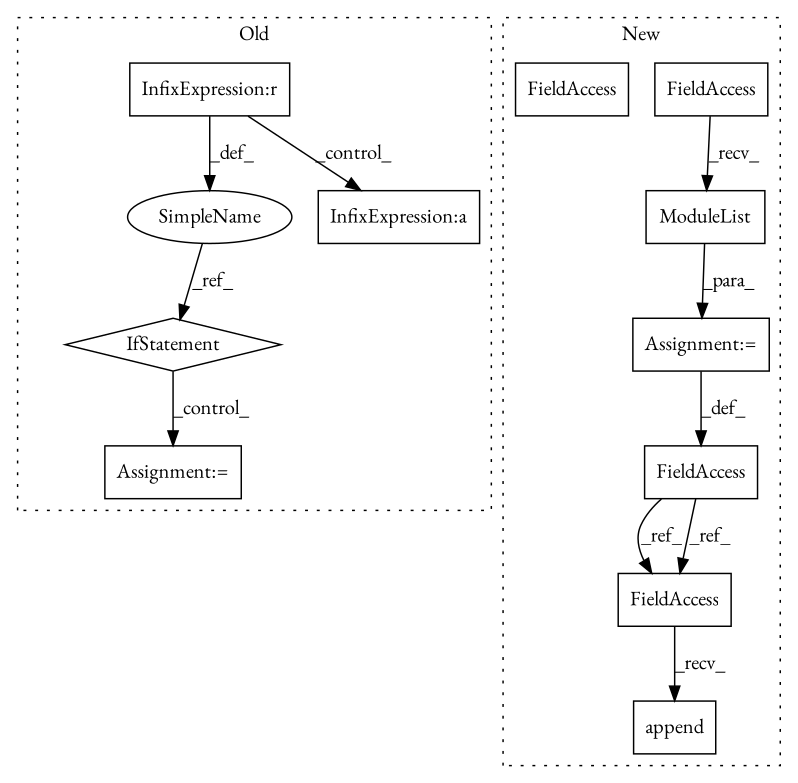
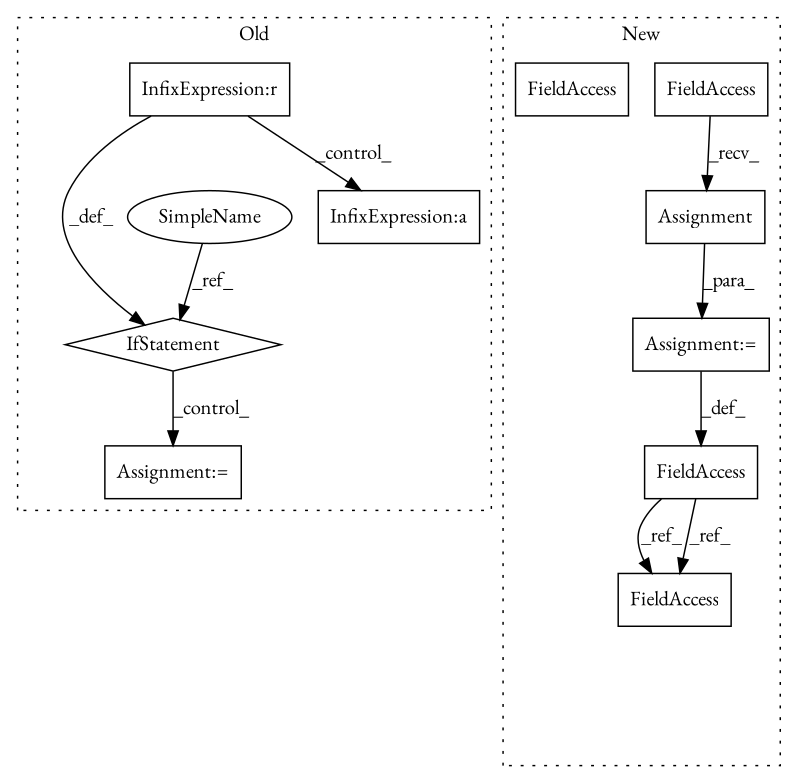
(210, 146) -> (63, 210)
(705, 217) -> (705, 217)
(675, 727) -> none
